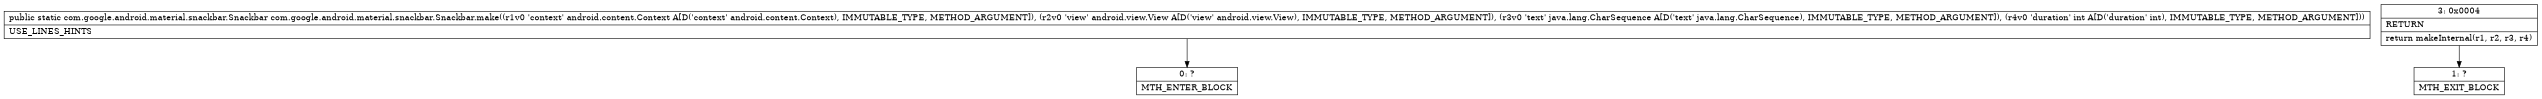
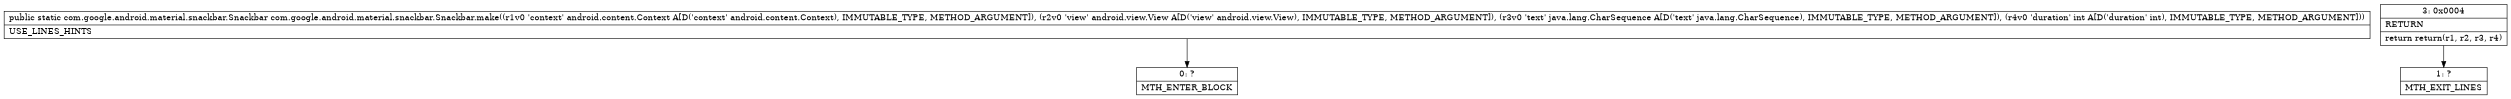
(2459, 38) -> (2444, 38)
(2459, 88) -> (2444, 88)
